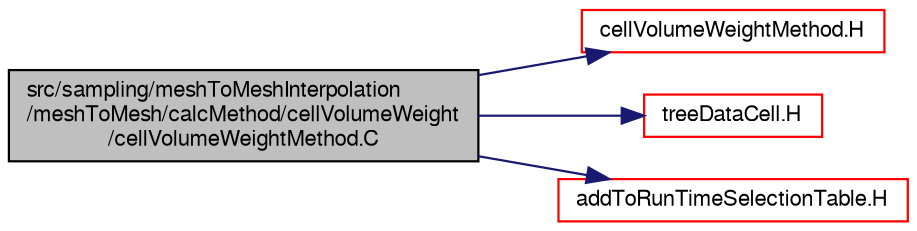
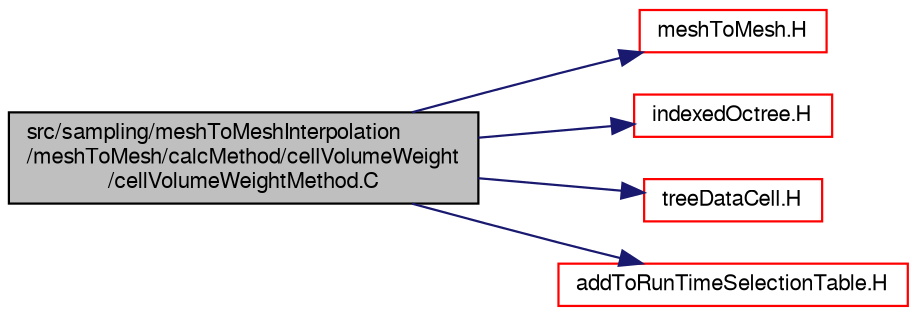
(733, 31) -> (733, 31)
none -> (733, 116)
